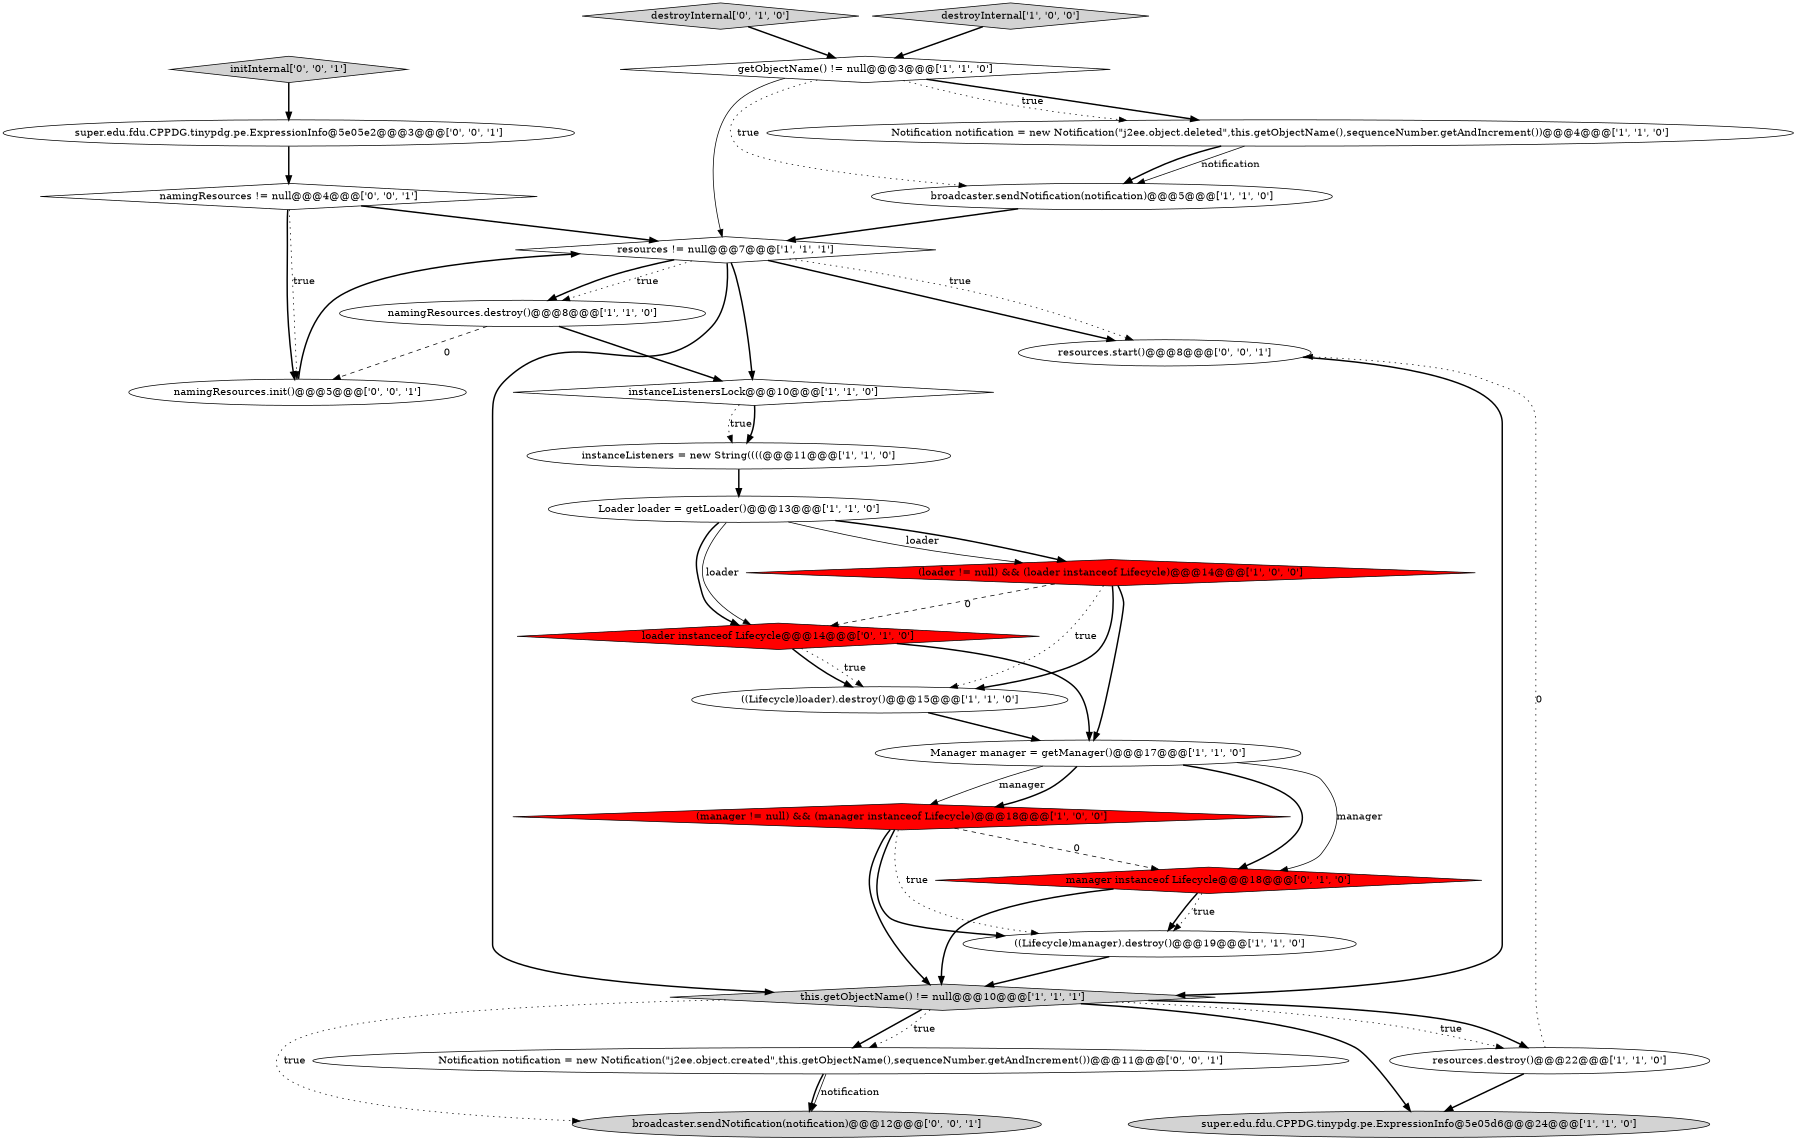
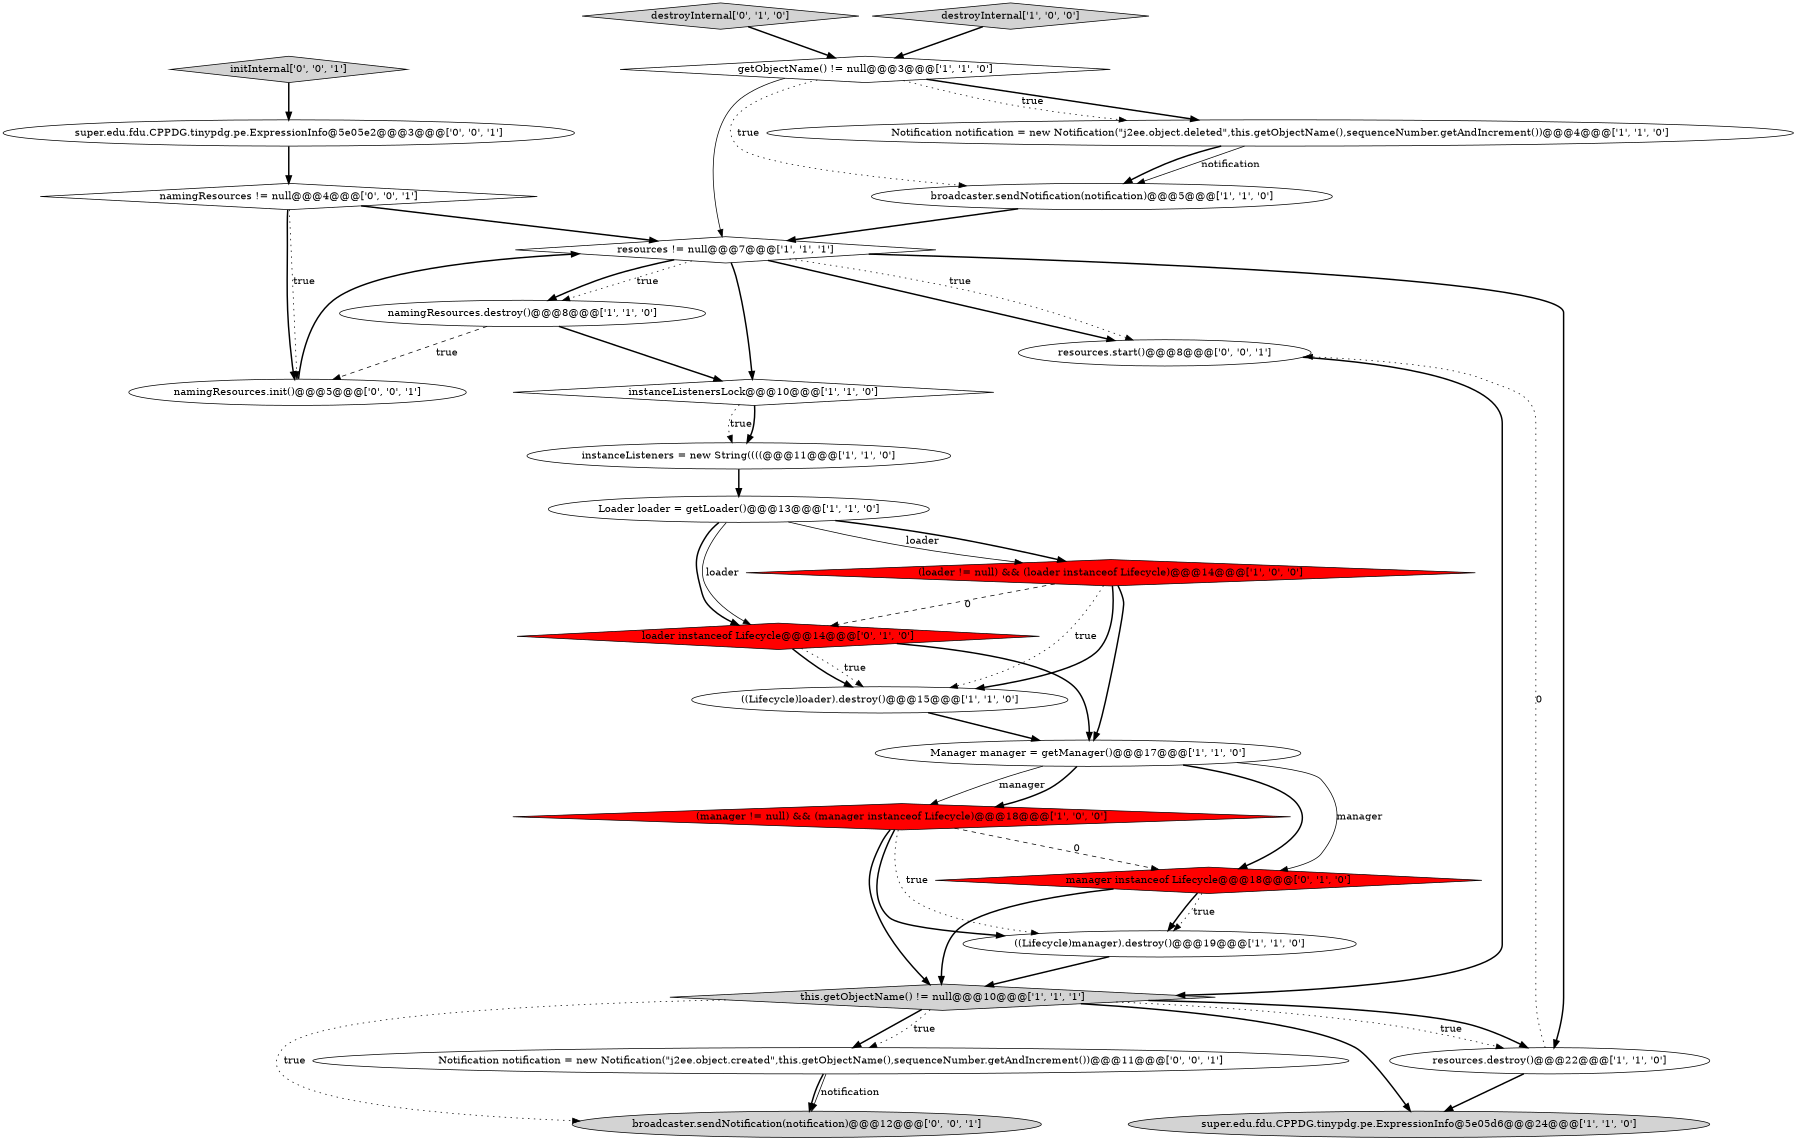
(447, 353) -> (447, 353)
(493, 657) -> (1564, 327)
